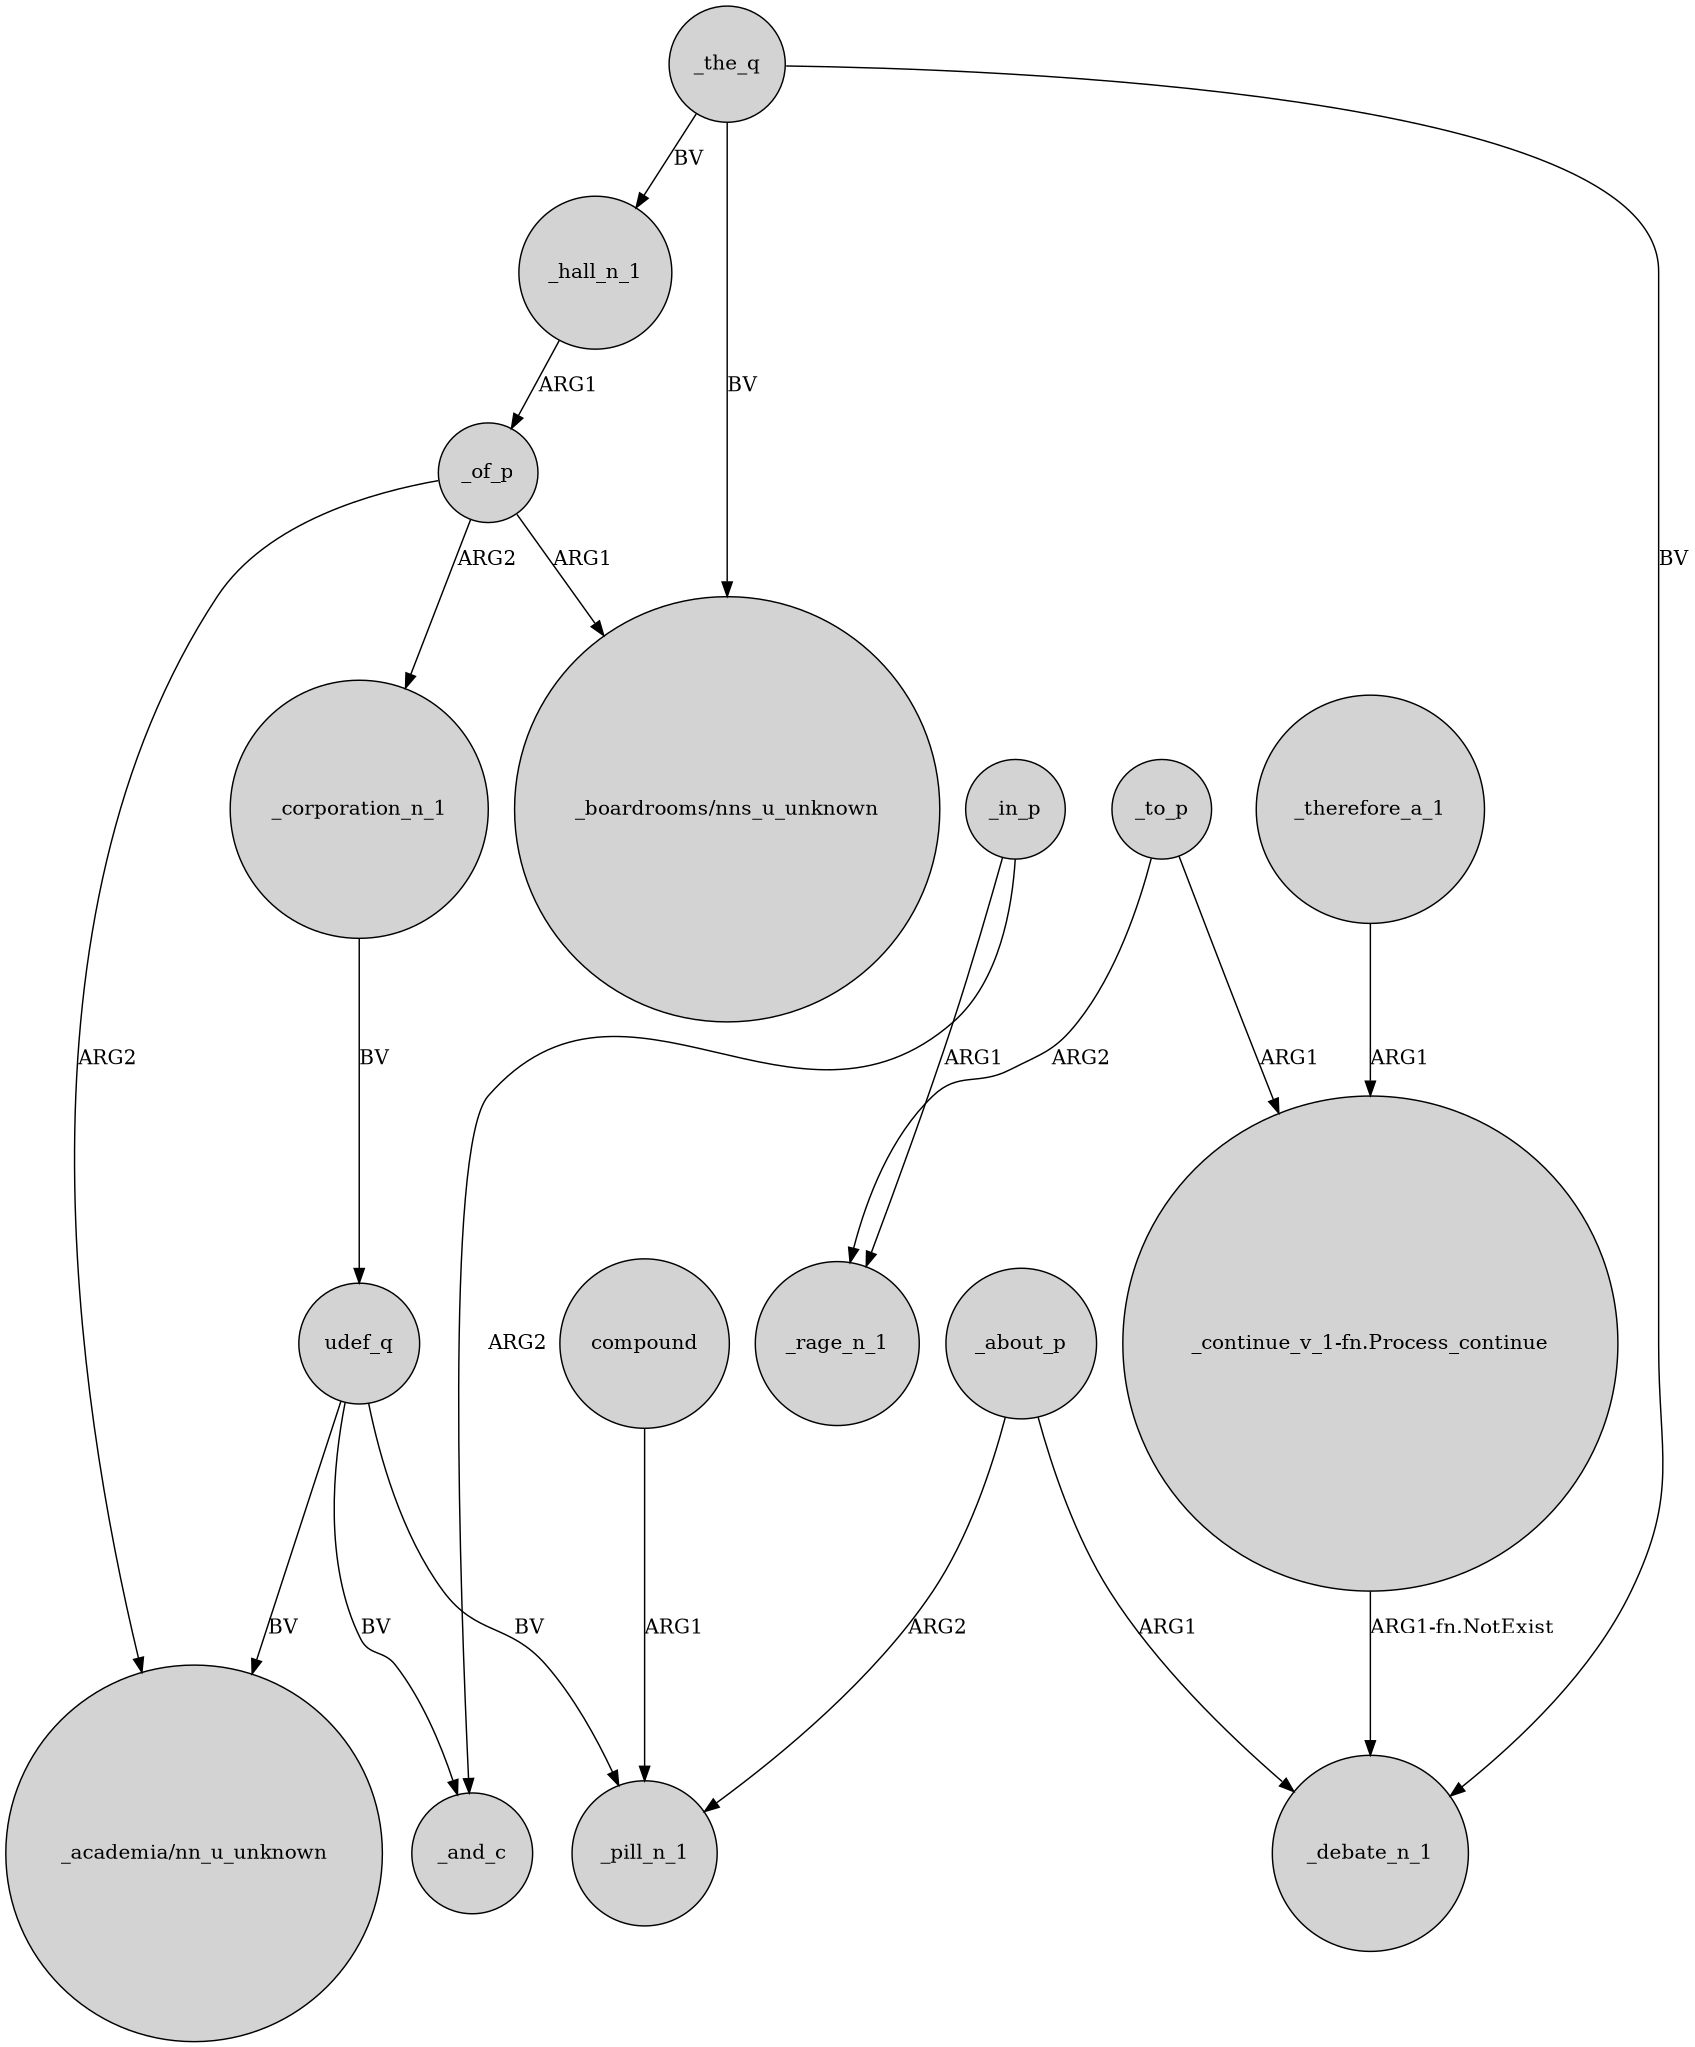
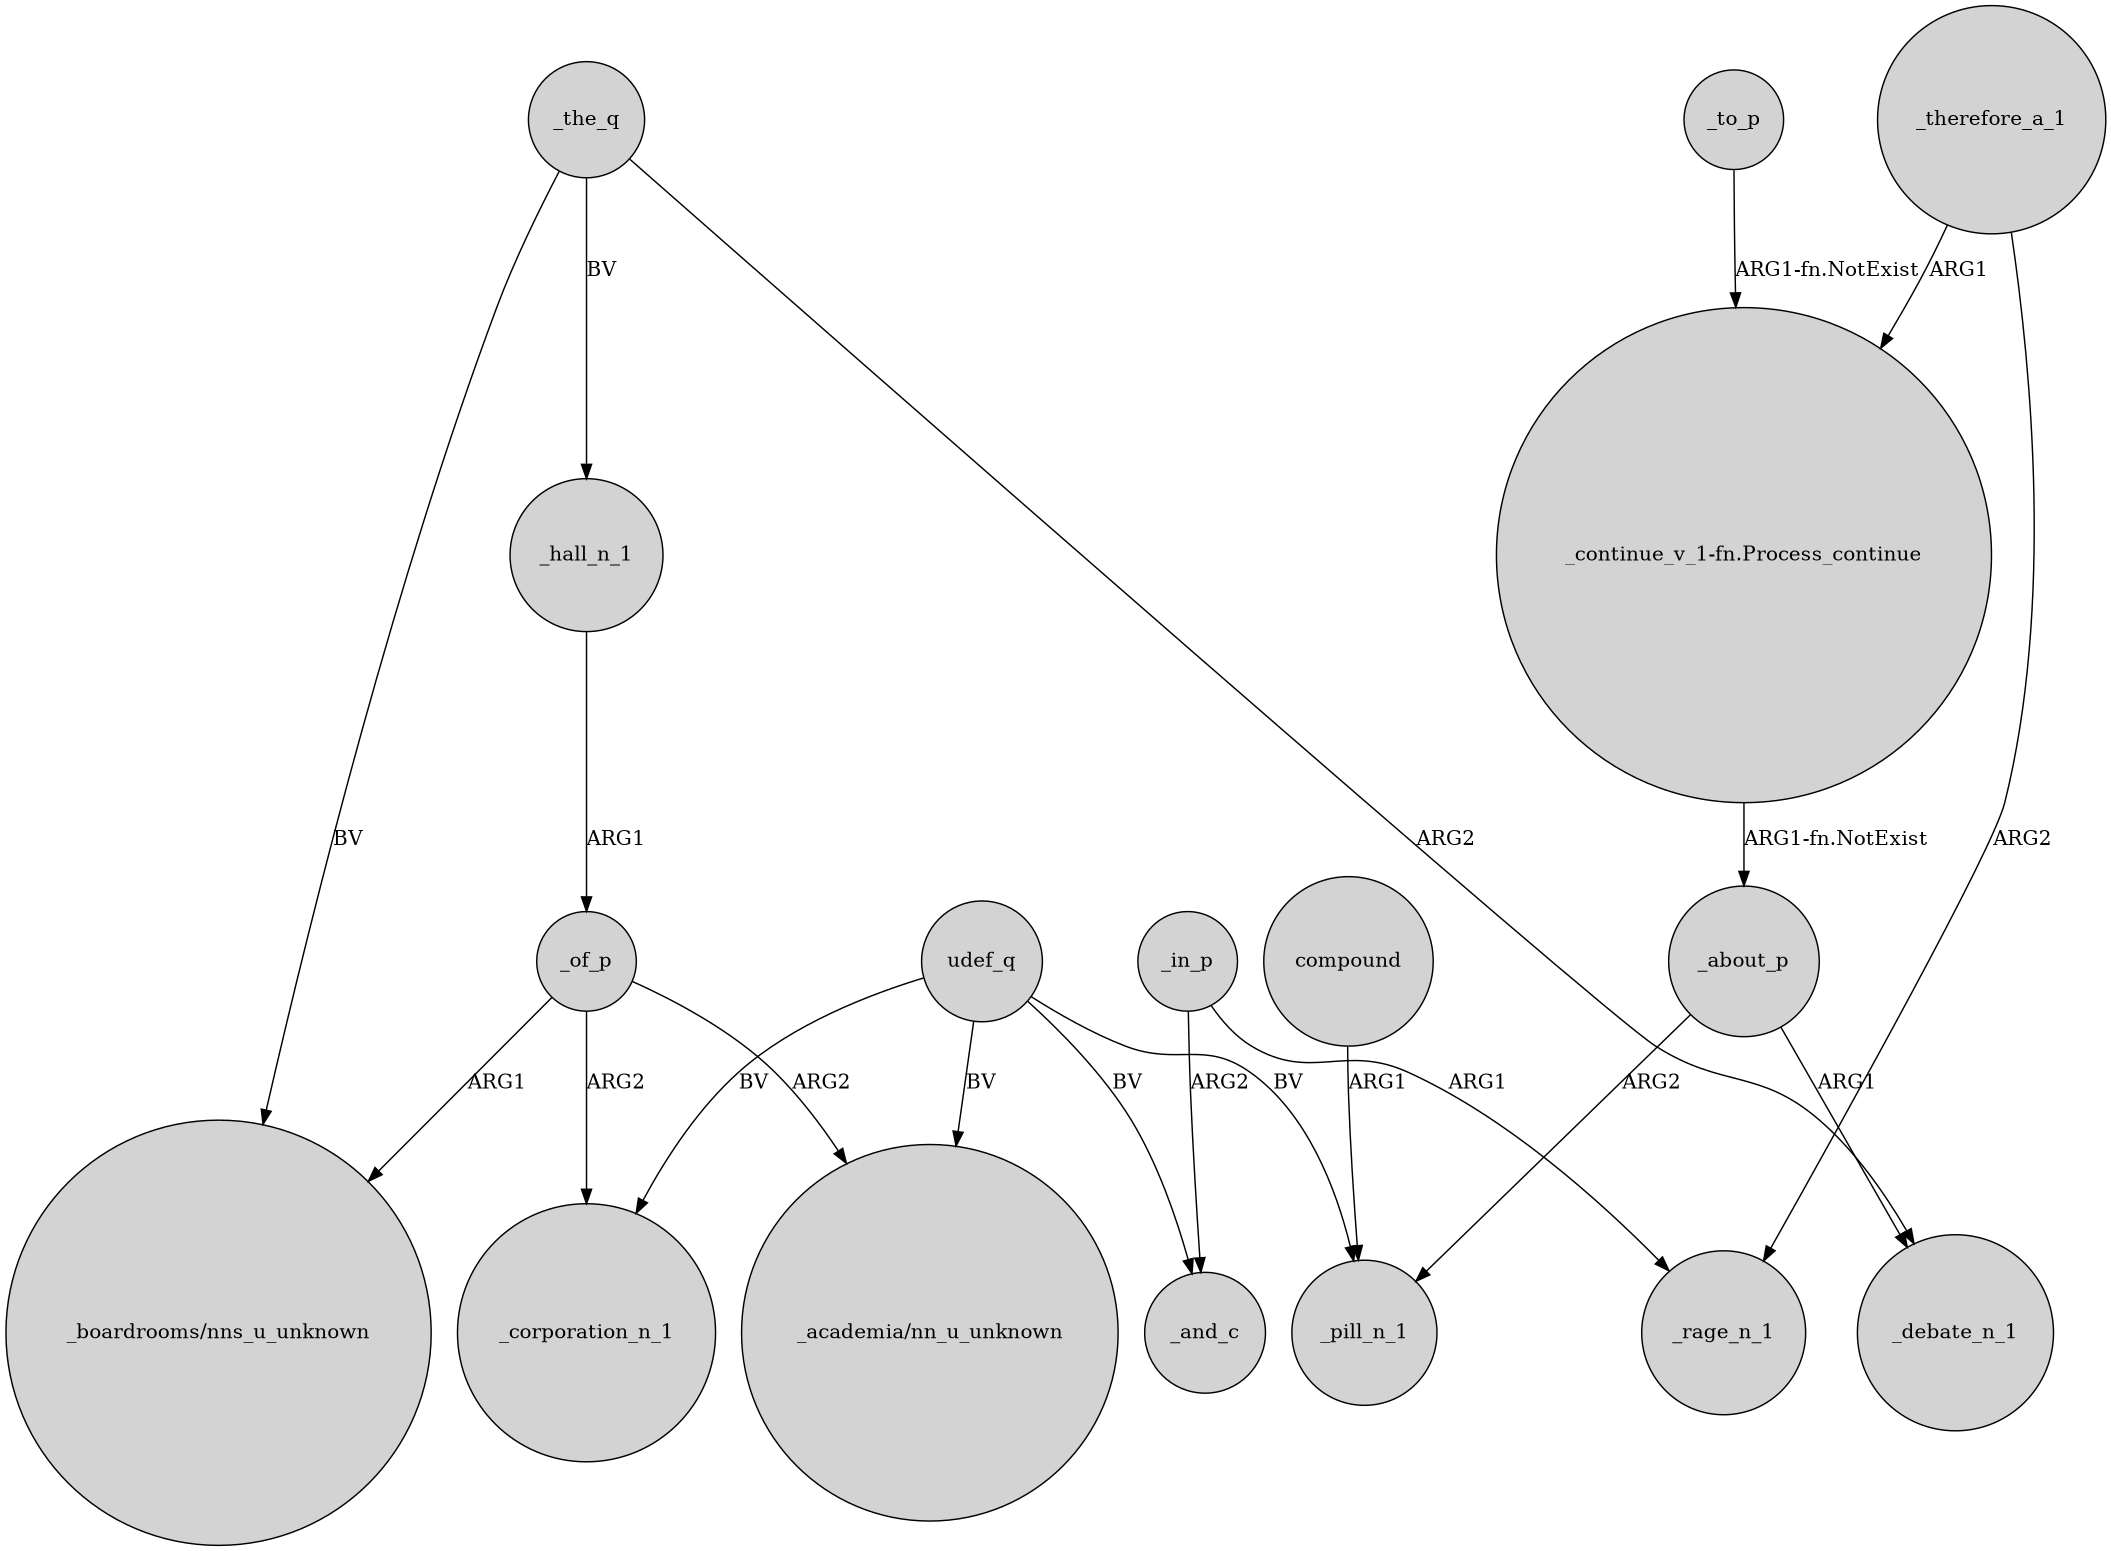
(1674, 560) -> (1446, 840)
(1290, 1059) -> (1827, 271)
(1013, 1068) -> (2012, 768)
(359, 1104) -> (765, 1051)
(1370, 1666) -> (1744, 837)
